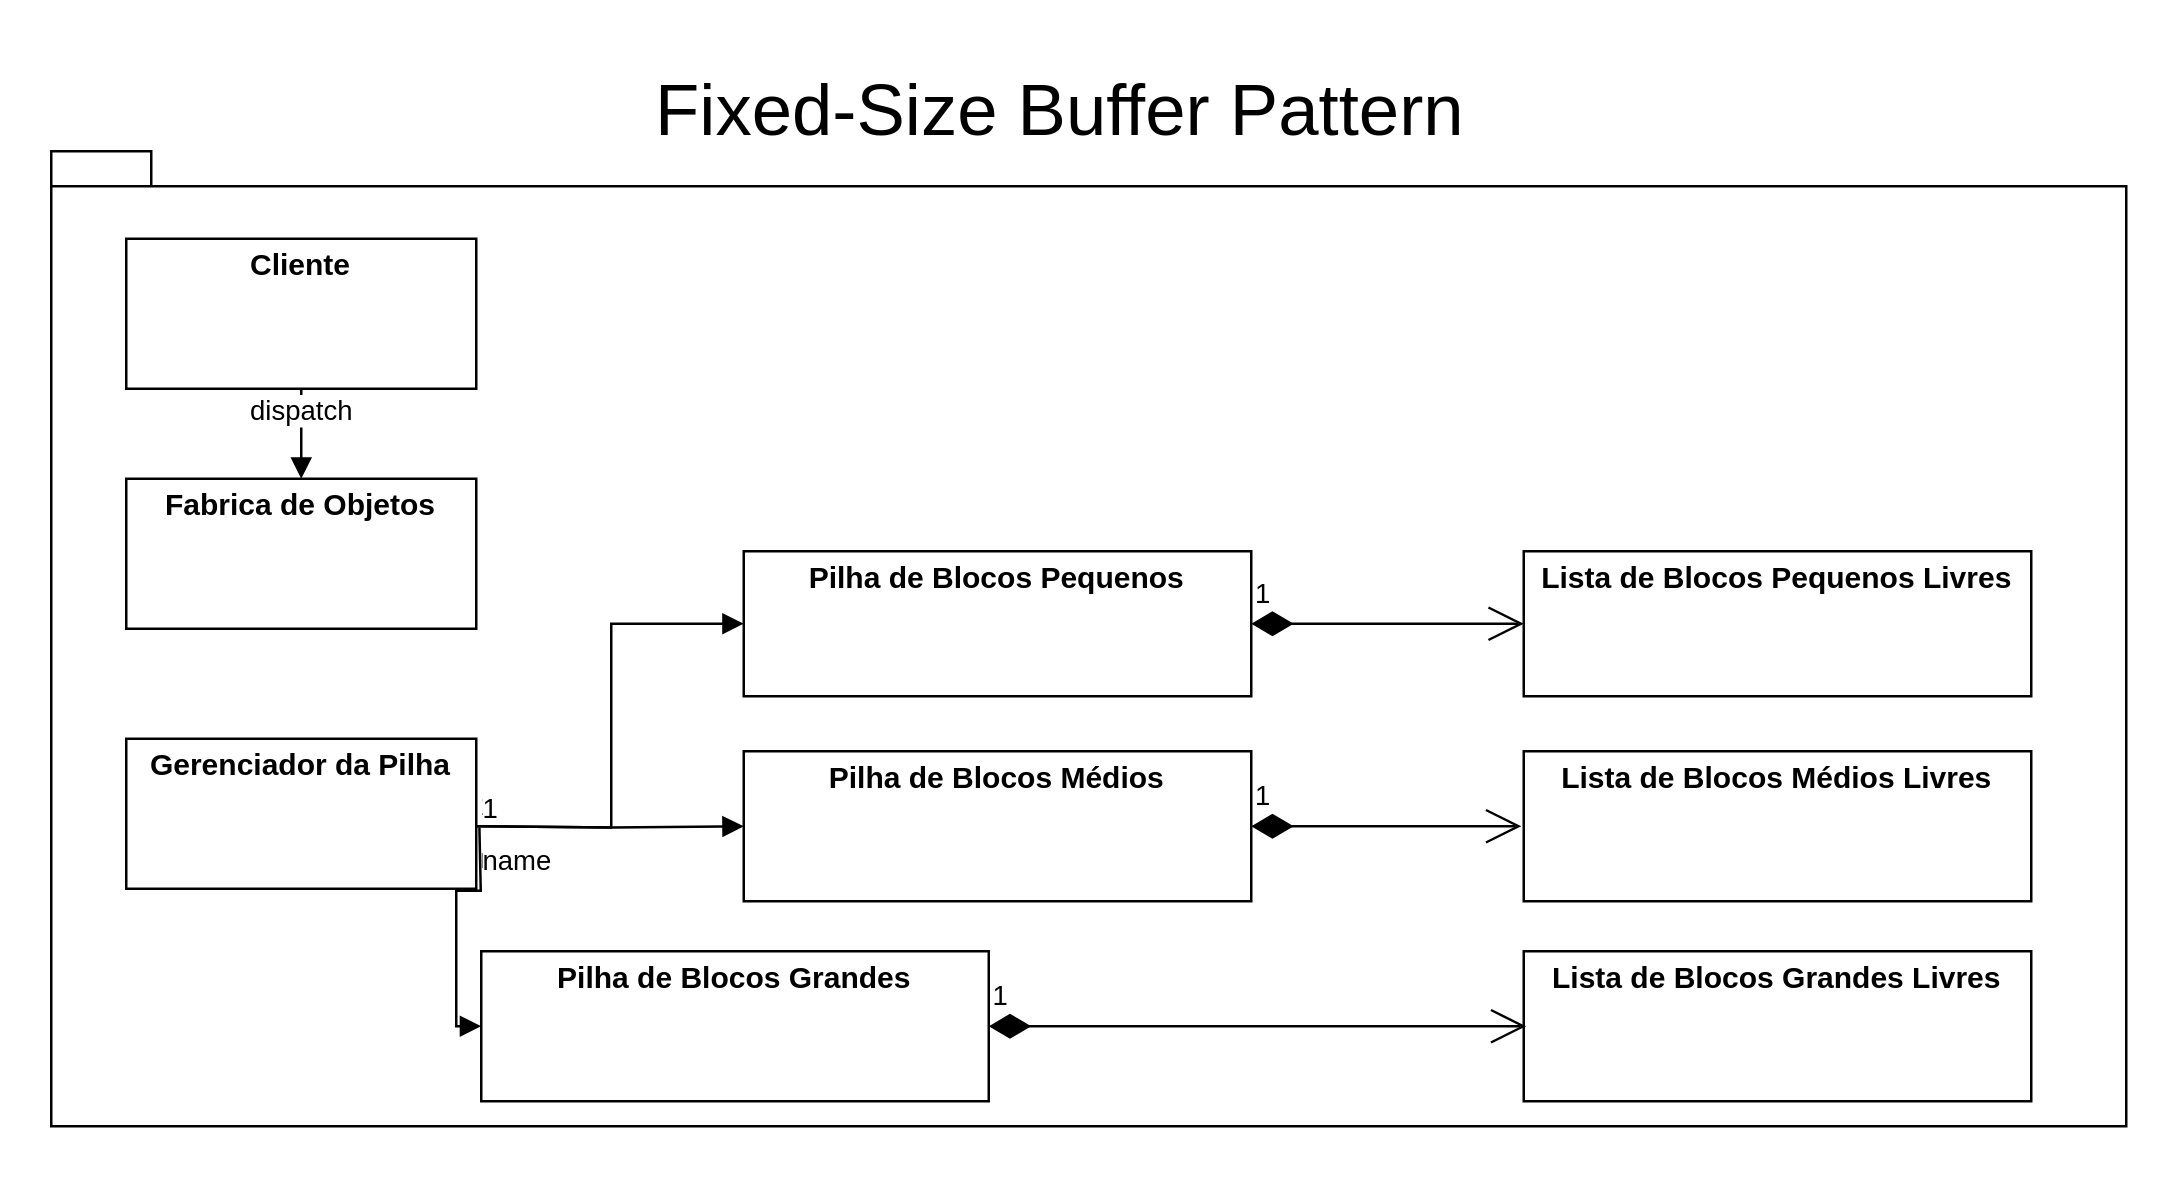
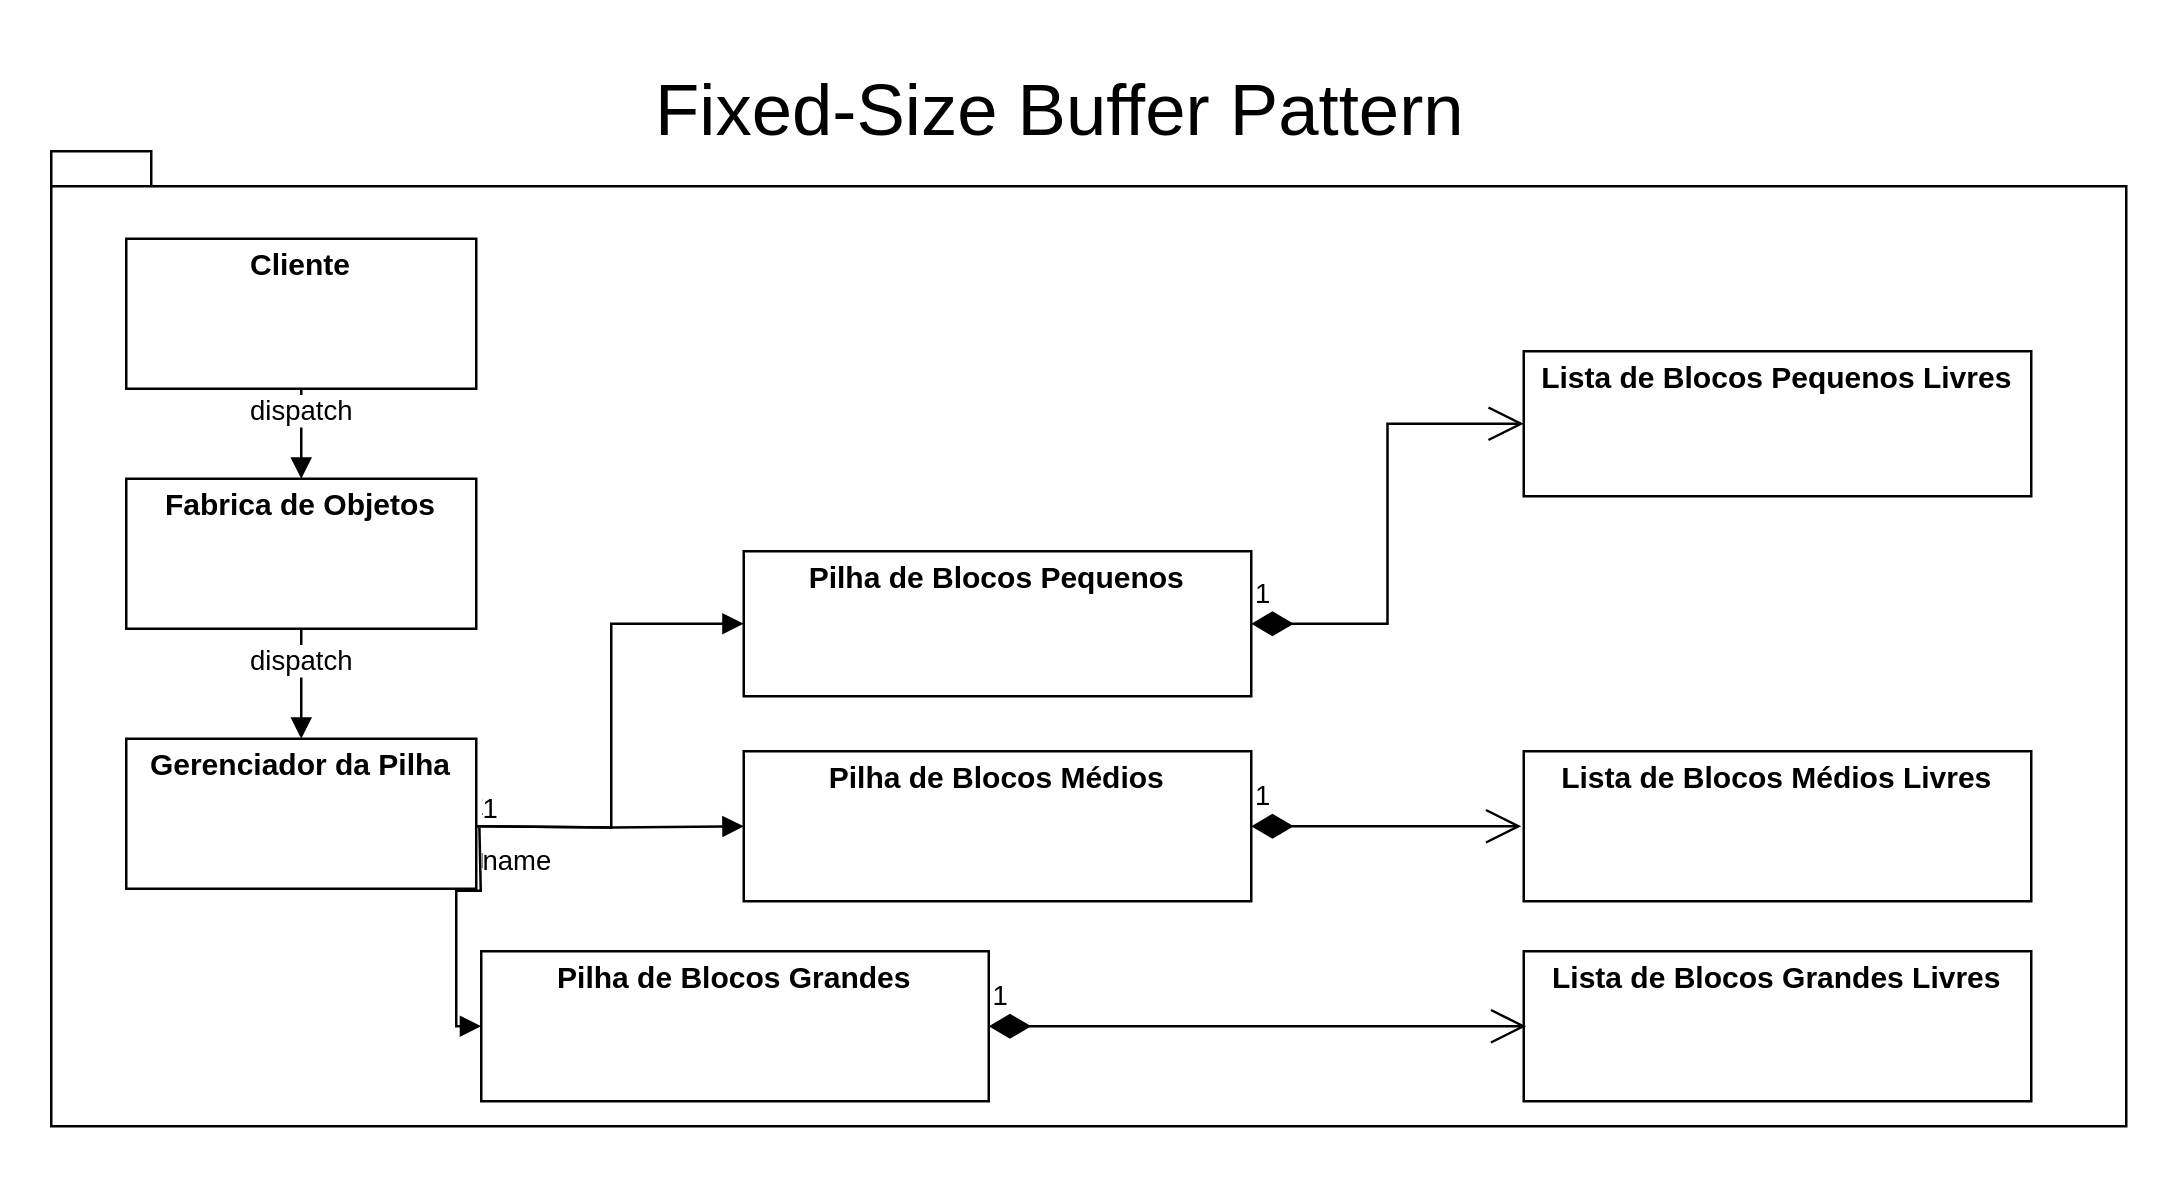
(1778, 624) -> (1778, 424)
none -> (301, 686)
